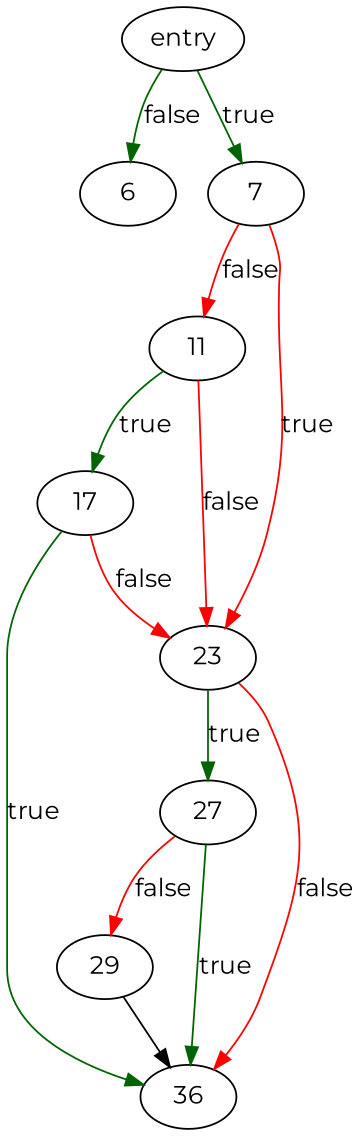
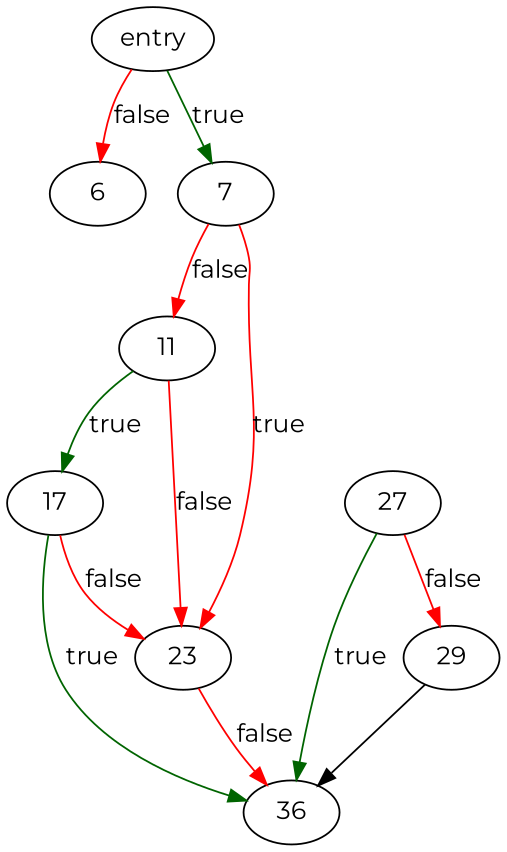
(143, 105) -> (113, 105)
(208, 726) -> none
